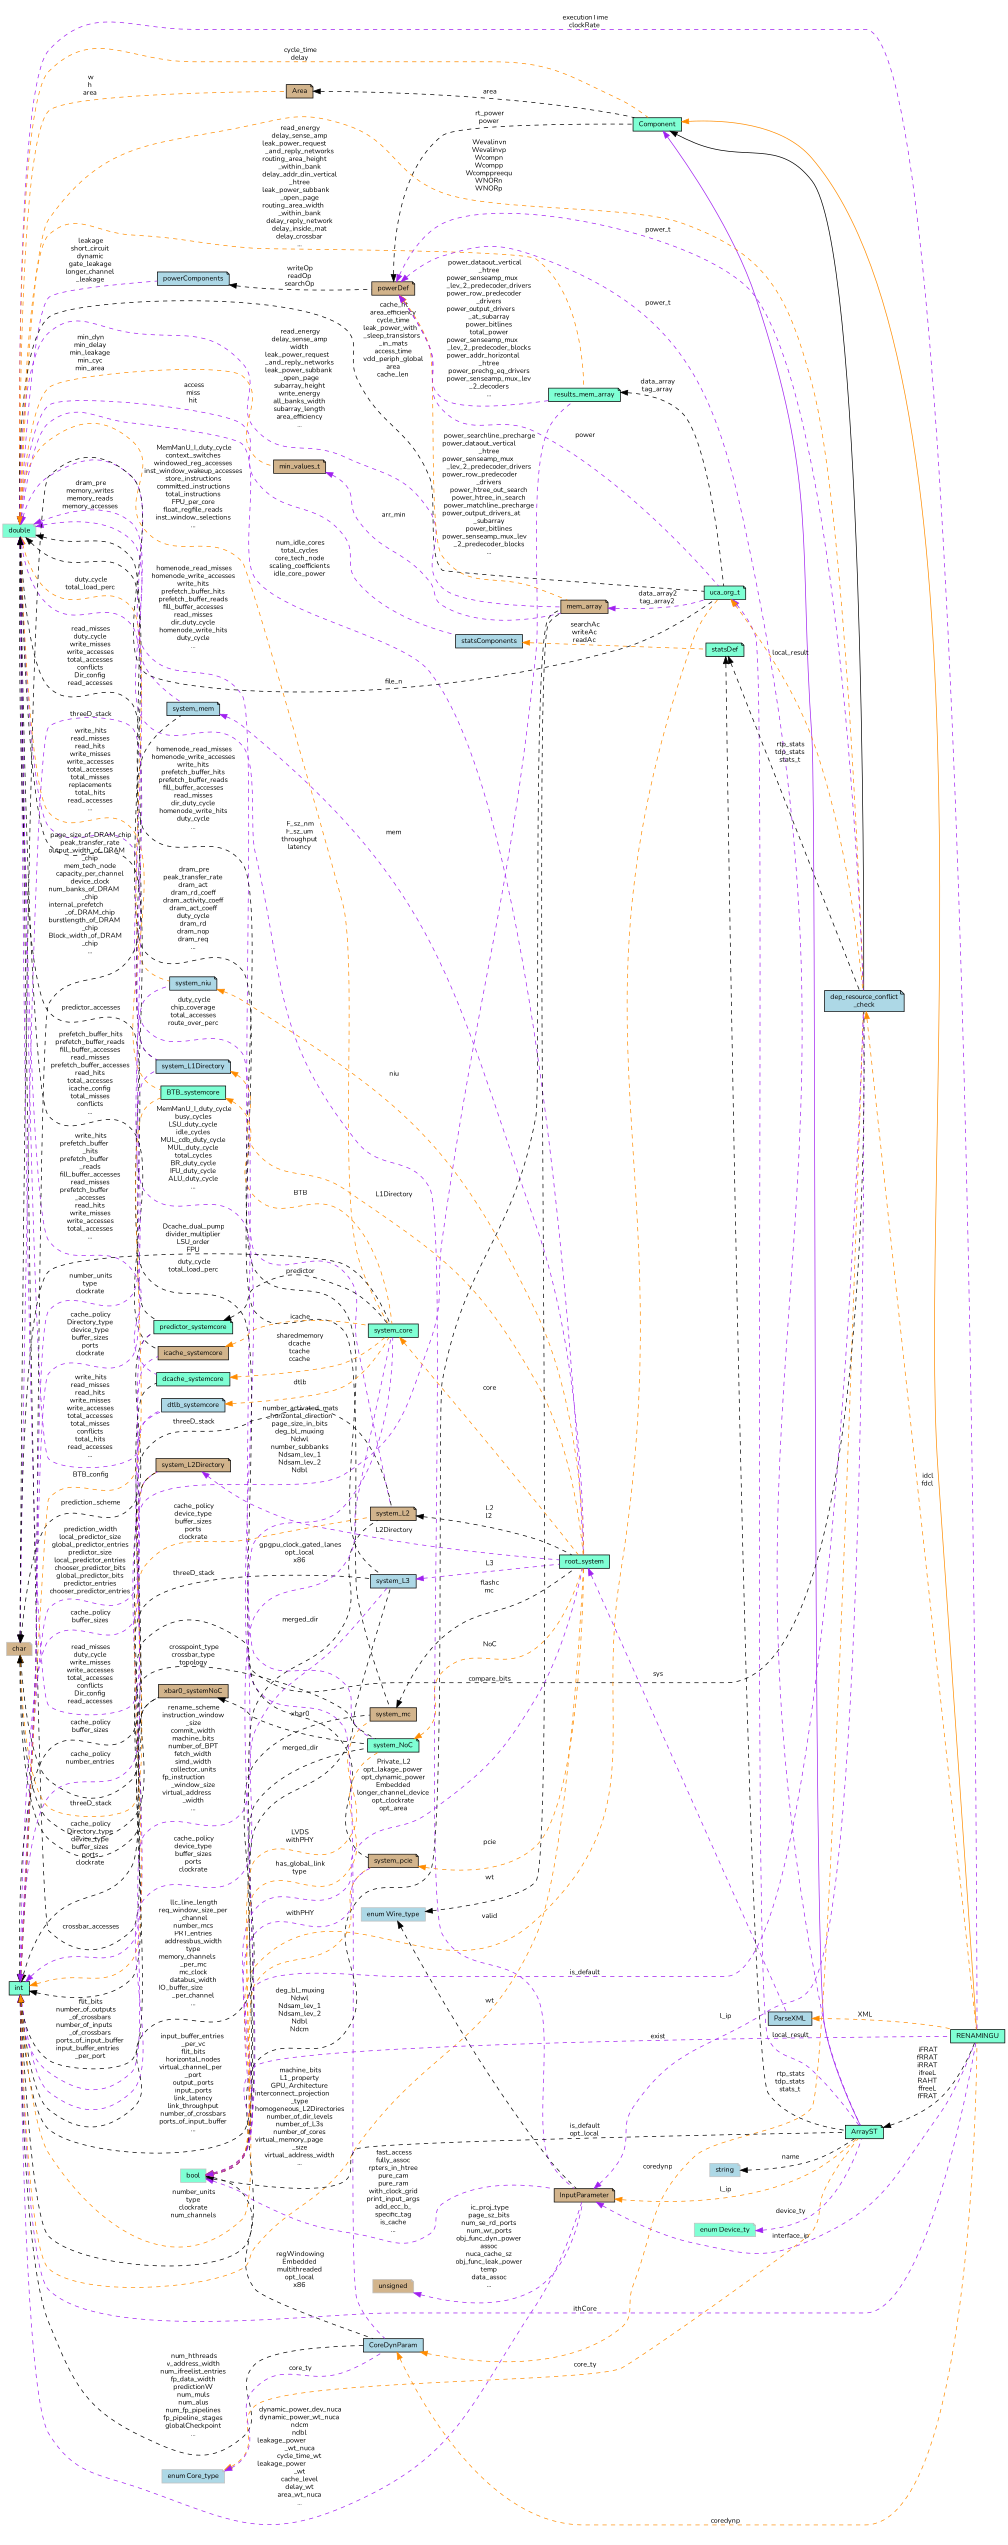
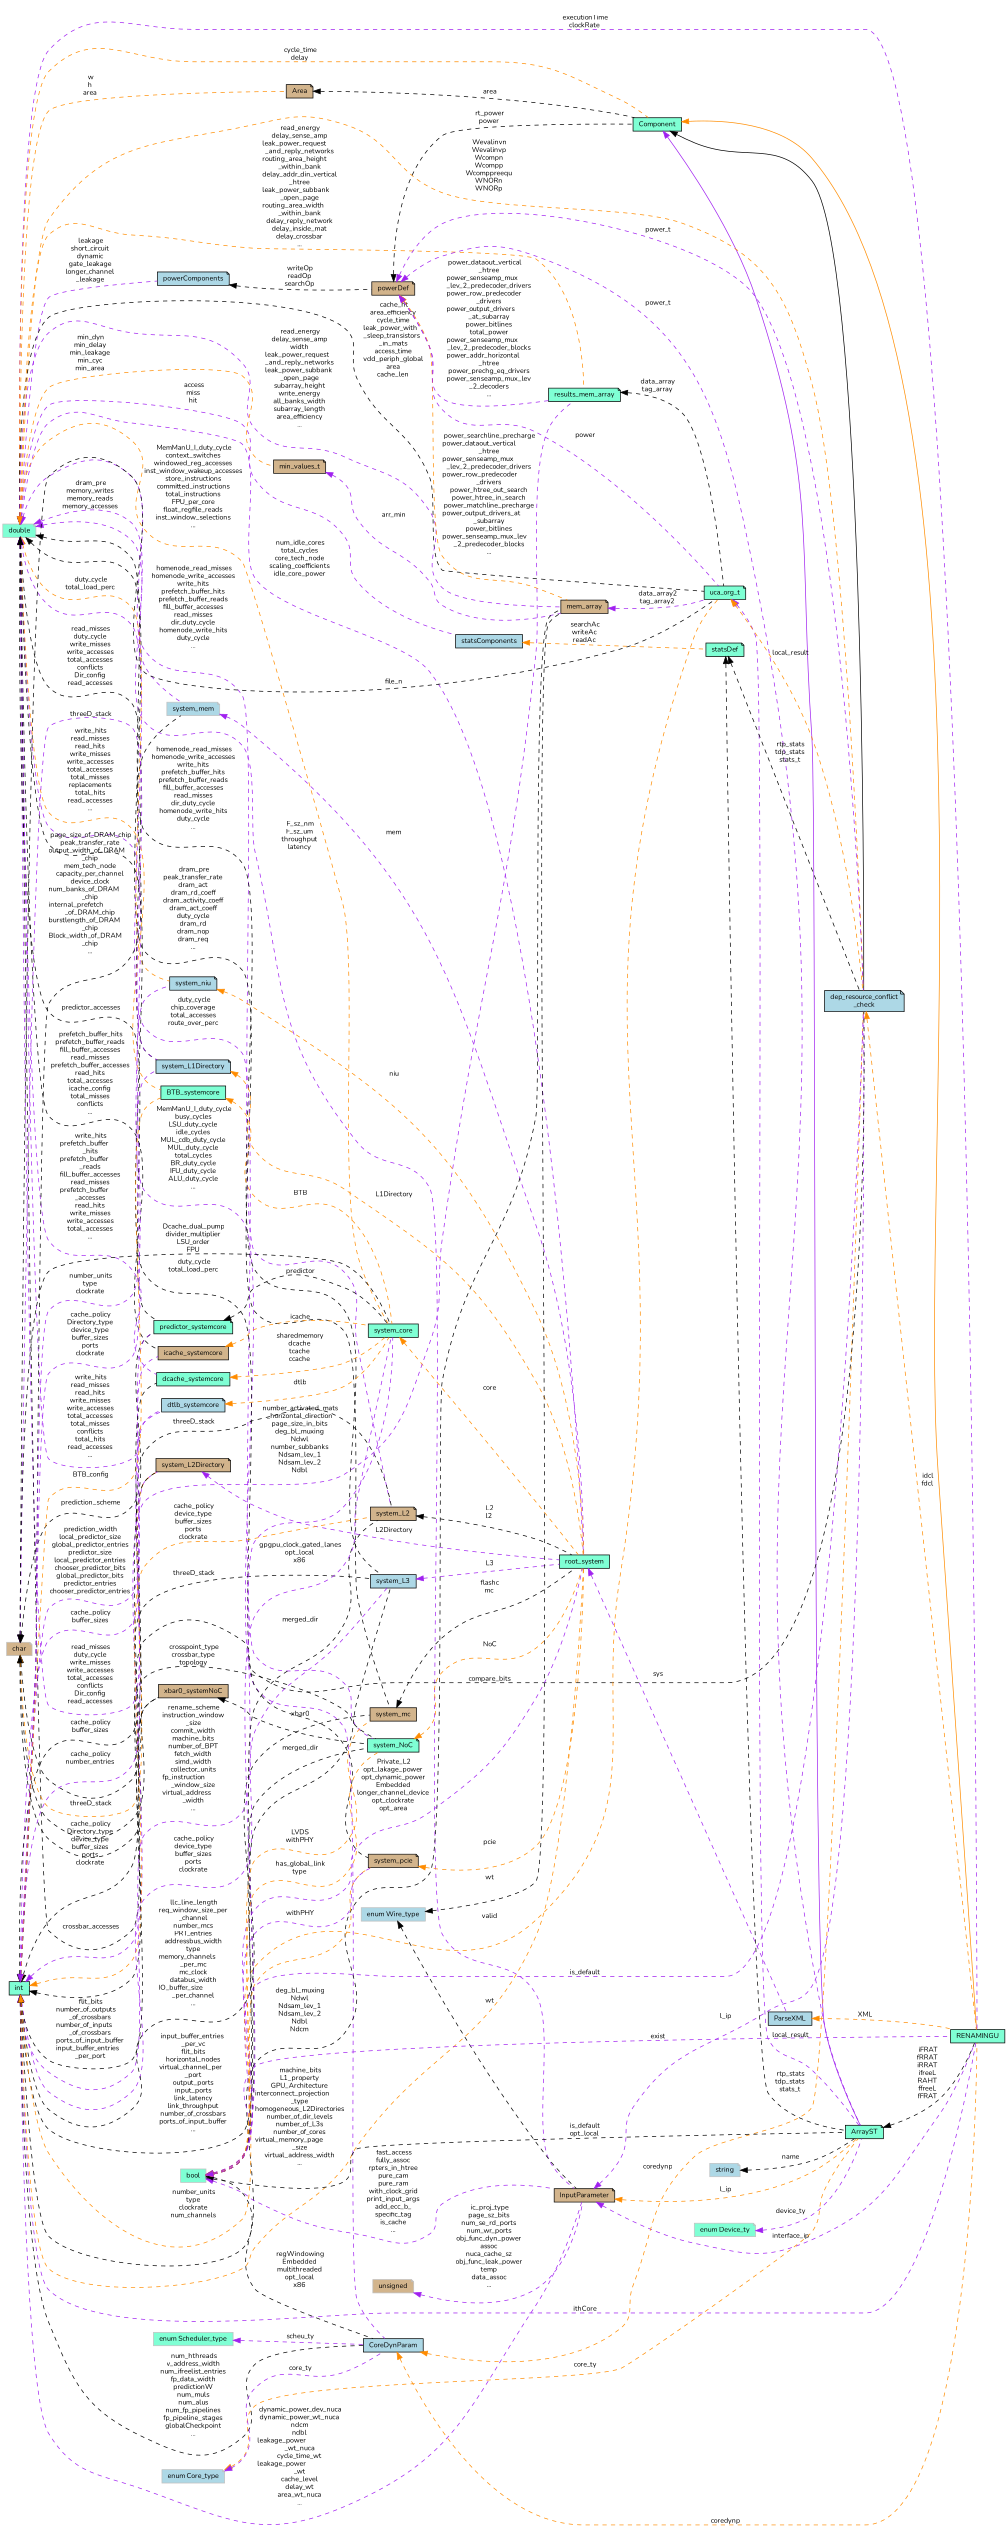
(193, 709) -> (193, 709)
none -> (193, 2339)
